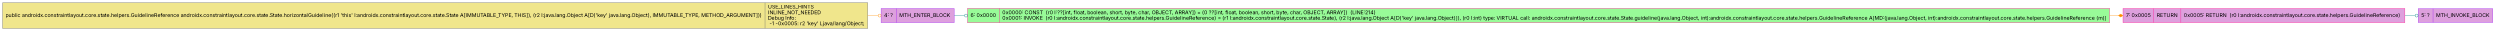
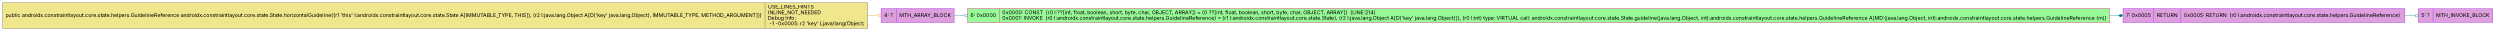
(925, 15) -> (925, 15)
(2114, 16) -> (2114, 16)
(2264, 16) -> (2264, 16)
